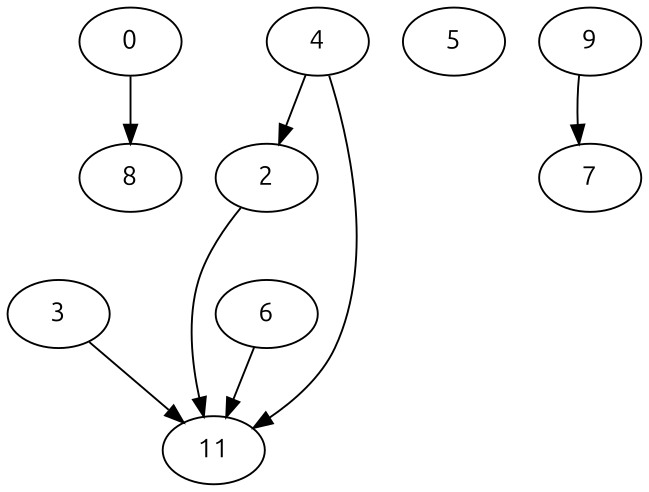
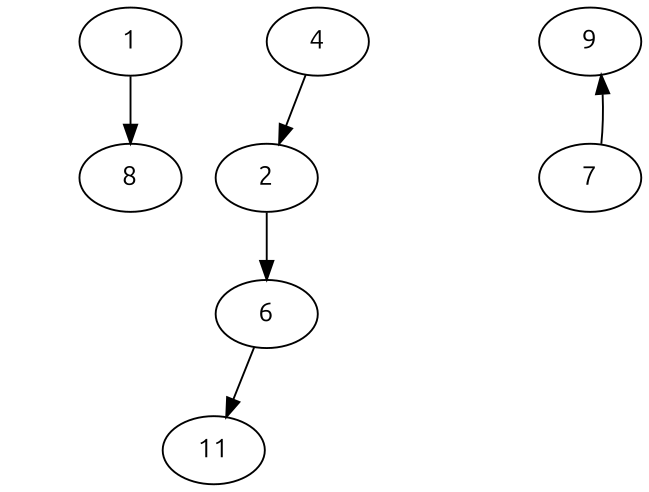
(131, 42) -> (131, 42)
(454, 42) -> none
(578, 100) -> (603, 119)
(355, 260) -> none
(195, 297) -> (267, 237)
(59, 314) -> none
